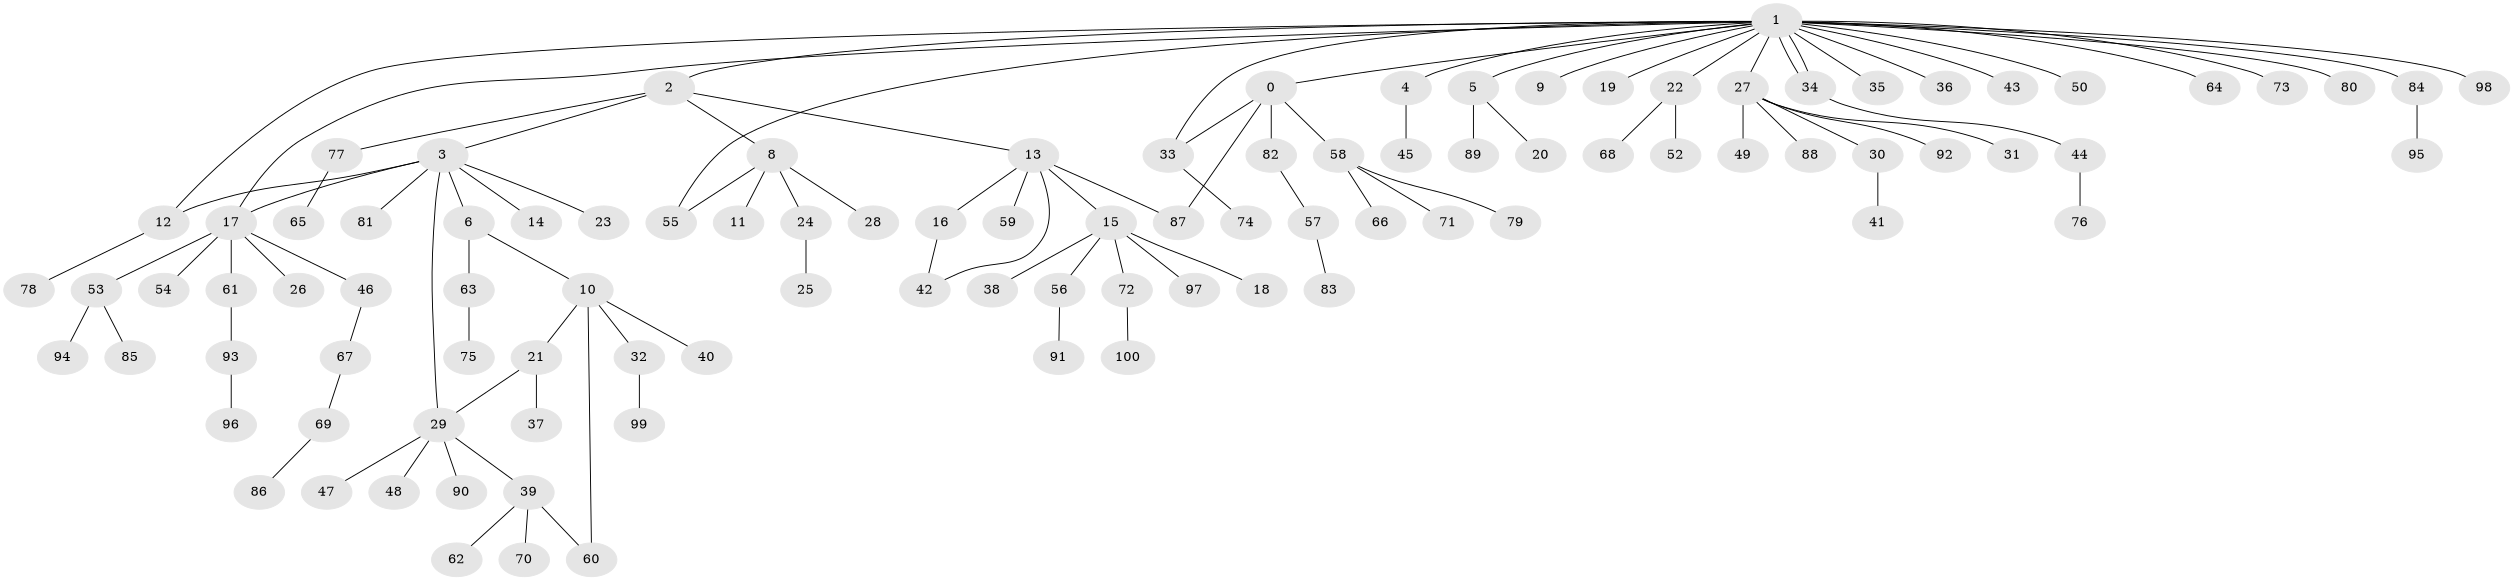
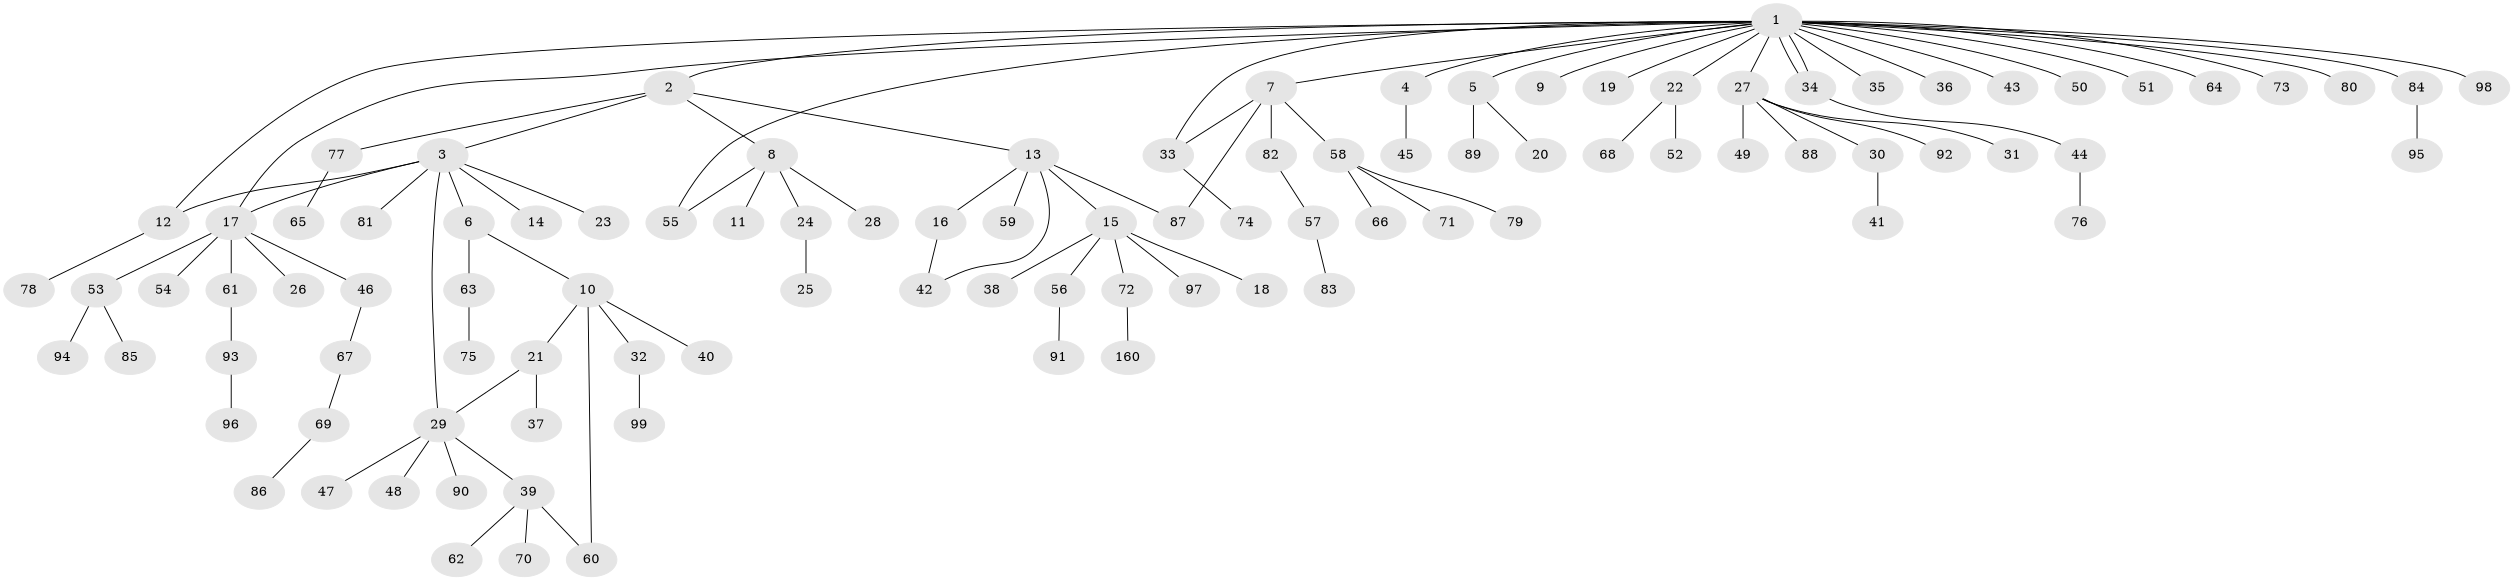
(1271, 88) -> (1271, 88)
none -> (2147, 88)
(1128, 358) -> (1128, 358)
